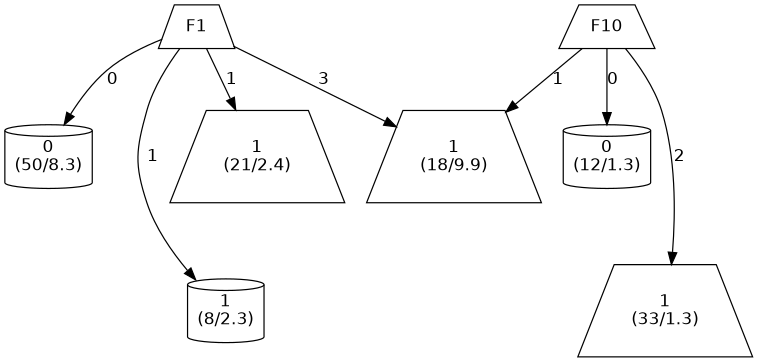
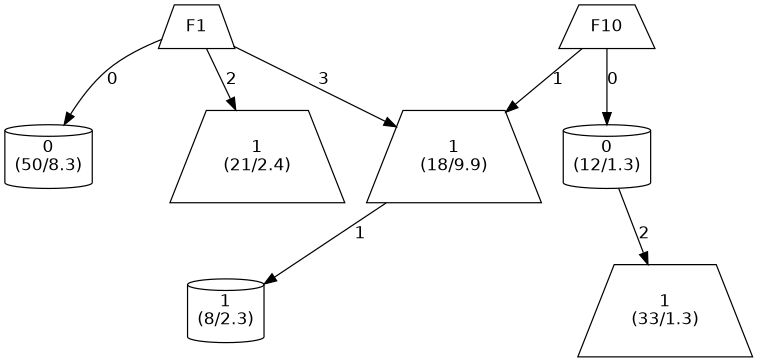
(232, 80) -> (232, 80)
(669, 145) -> (631, 221)
(138, 161) -> (330, 240)
